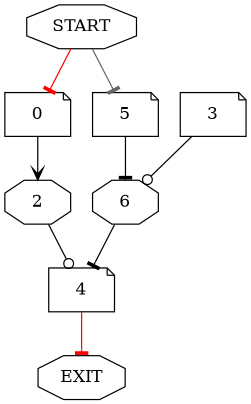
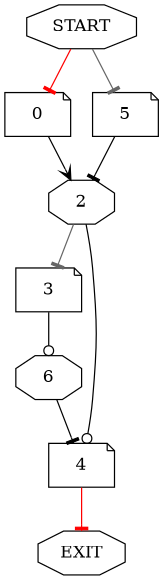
(125, 155) -> (105, 156)
none -> (66, 243)
